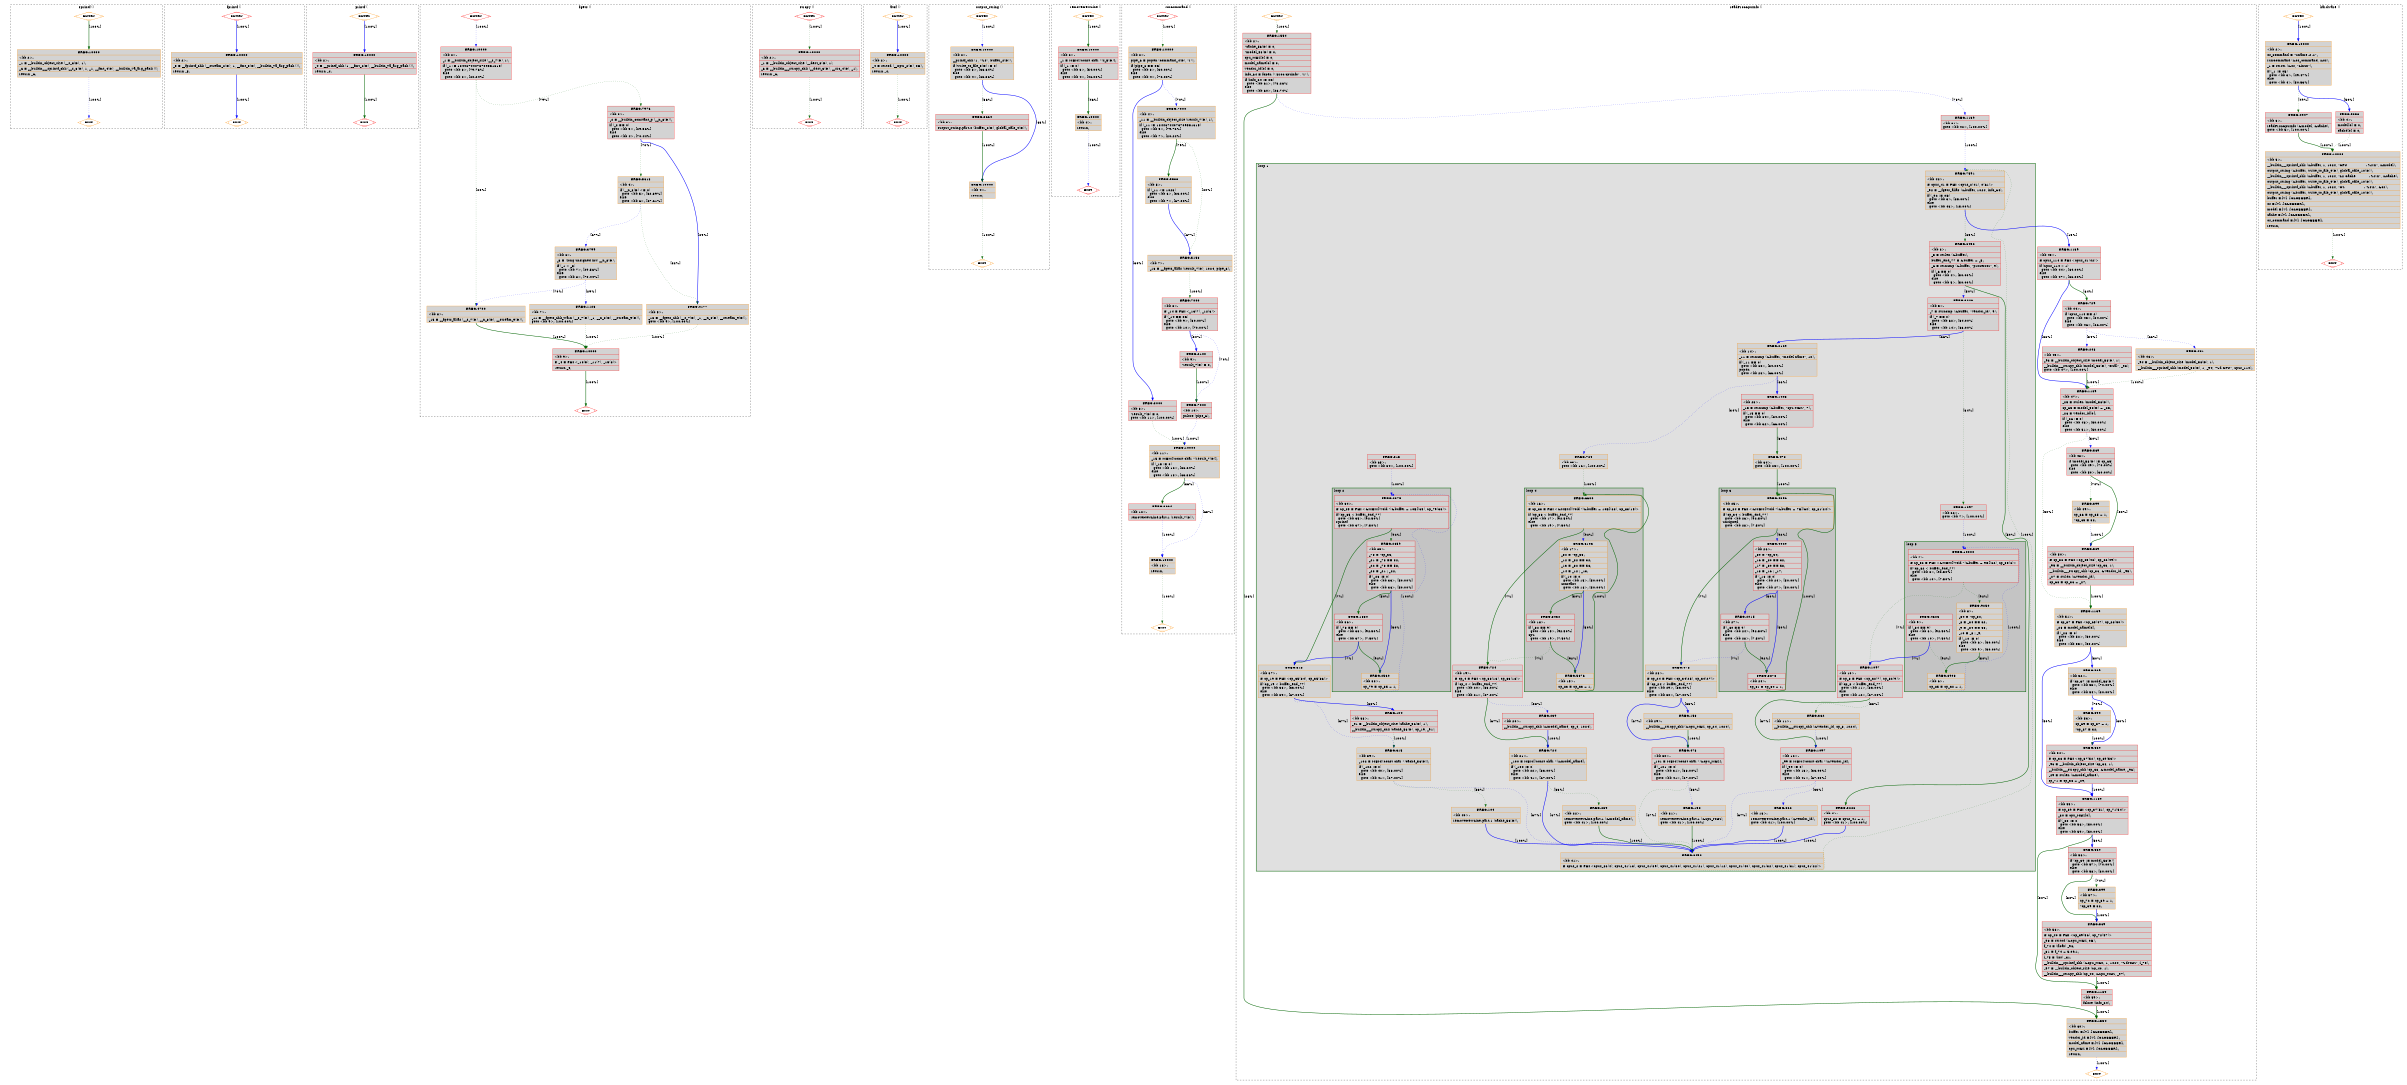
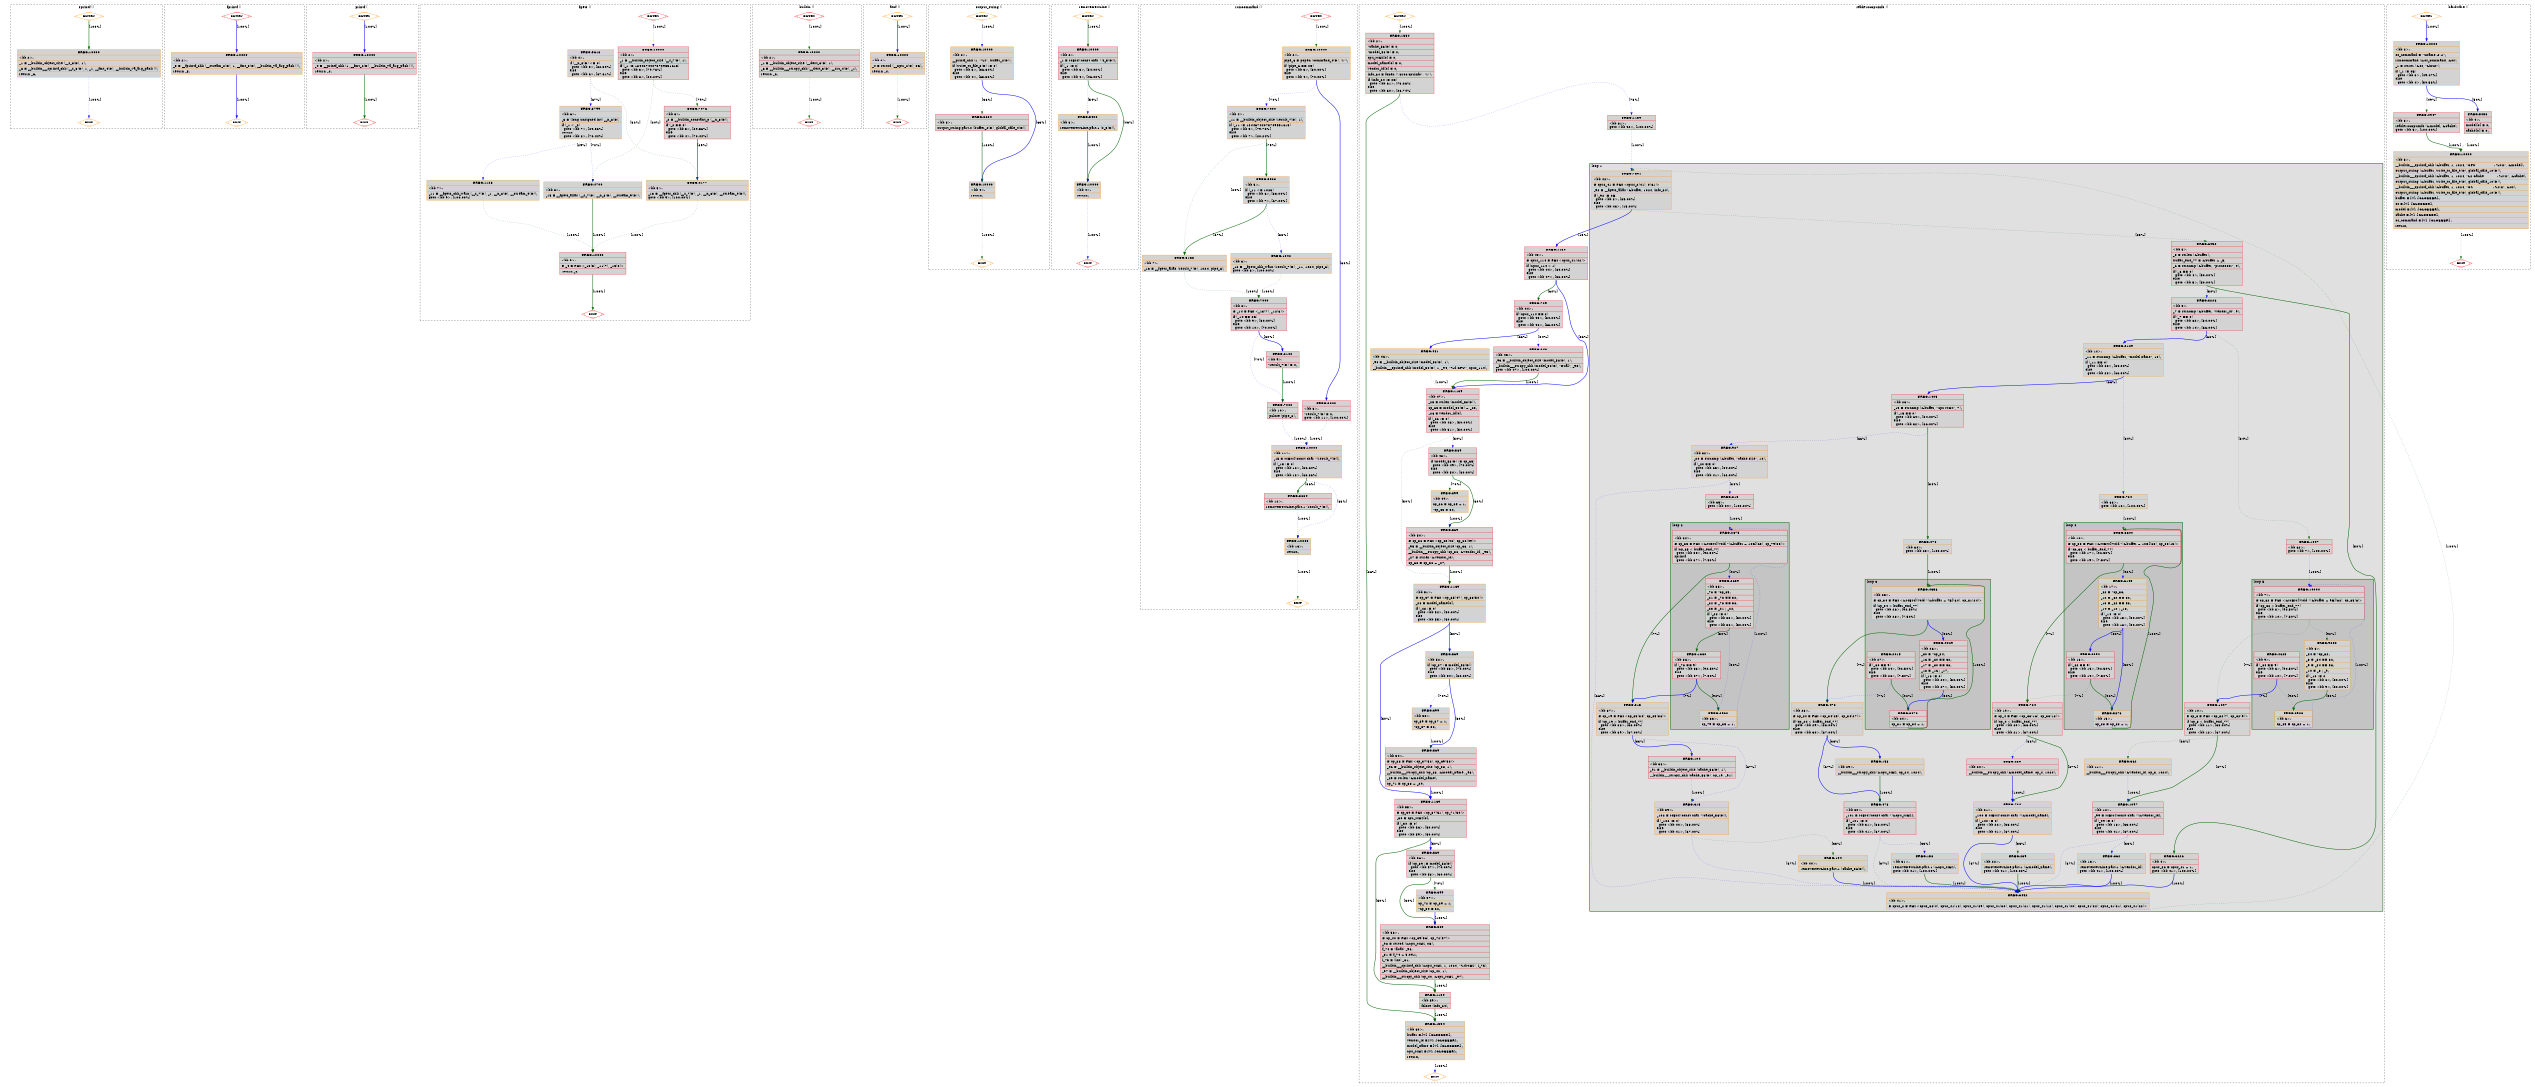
(807, 7) -> (807, 7)
none -> (1088, 123)
(641, 156) -> none
(1178, 228) -> (1226, 229)
none -> (1281, 263)
(560, 273) -> (567, 133)
(2140, 338) -> (1485, 338)
(1744, 370) -> (2089, 370)
none -> (1730, 462)
(1584, 512) -> (2123, 547)
(1731, 522) -> (1877, 613)
(1391, 533) -> (1730, 570)
(1777, 534) -> (1935, 630)
(1569, 584) -> (2104, 621)
(1565, 598) -> (2105, 636)
(1759, 598) -> none
(1390, 631) -> (1728, 669)
(1532, 635) -> (2072, 672)
